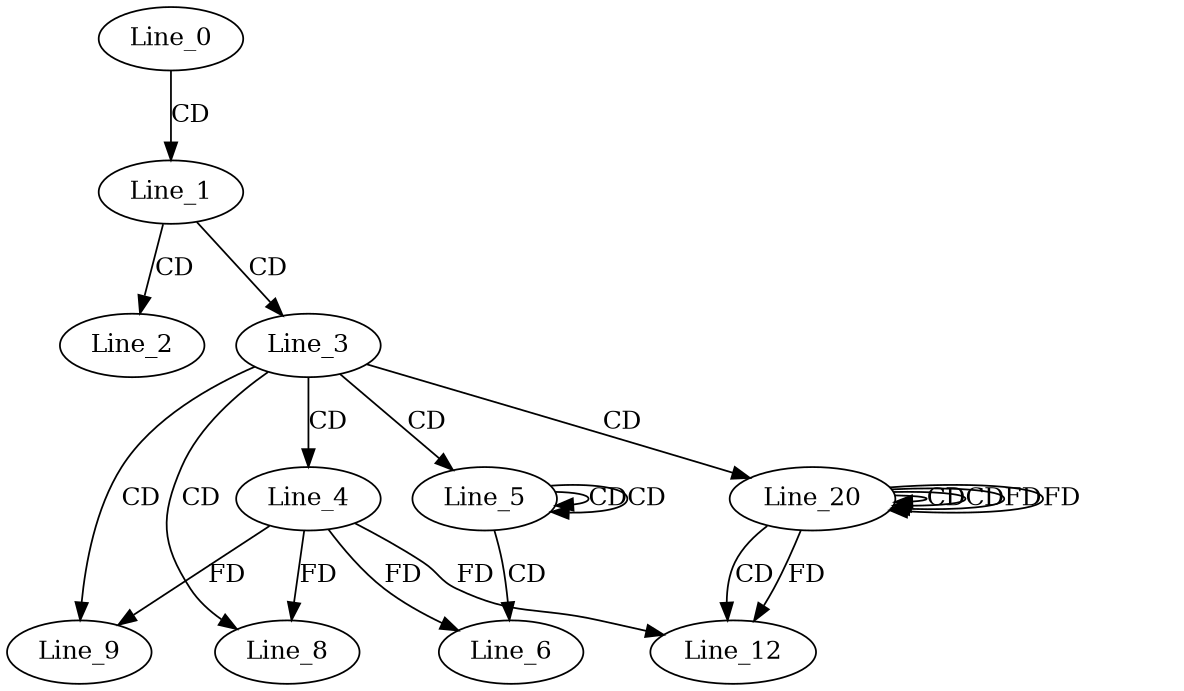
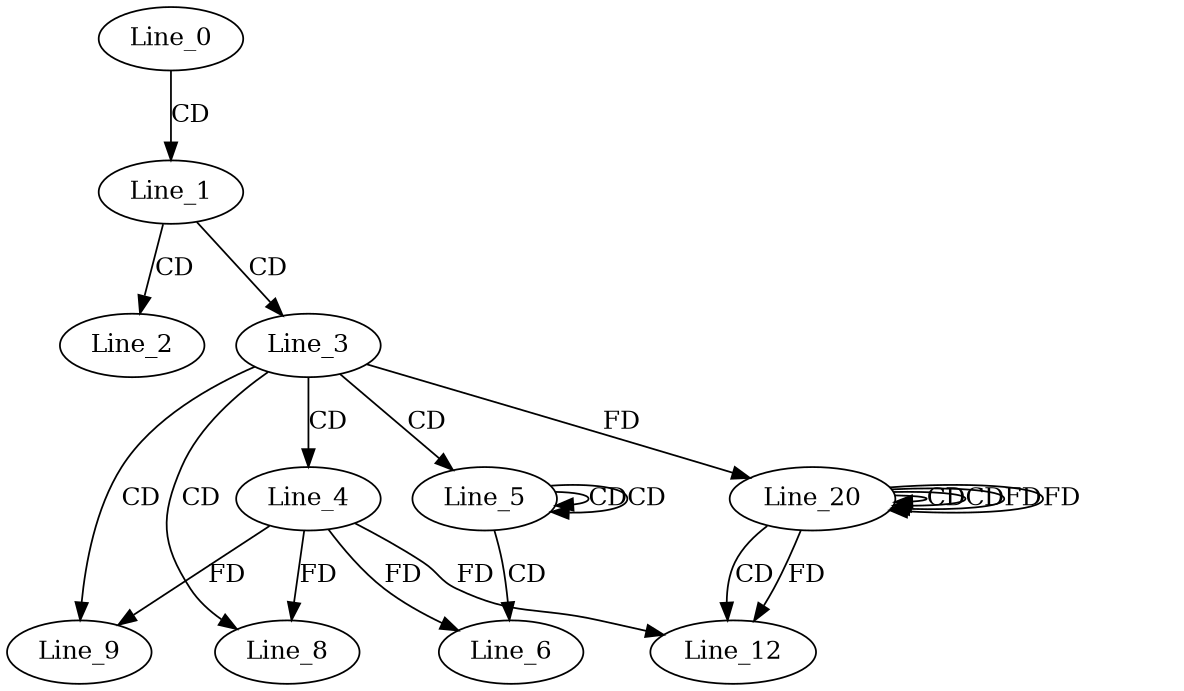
(622, 422) -> (622, 422)
